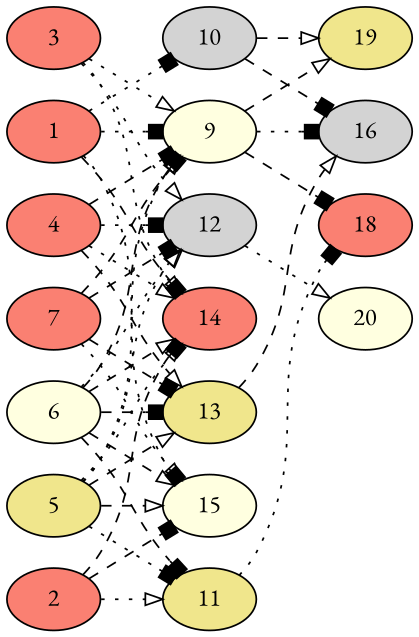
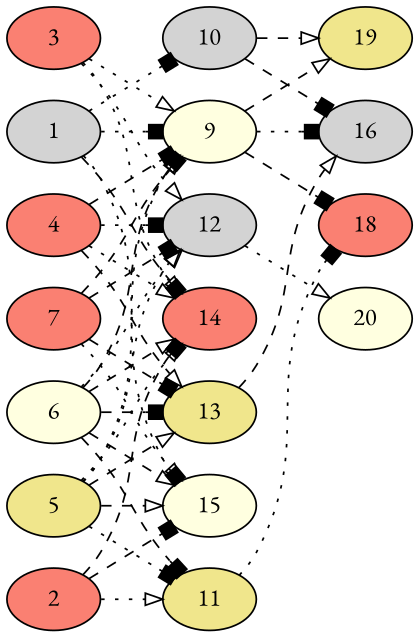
(54, 132) -> (54, 132)
